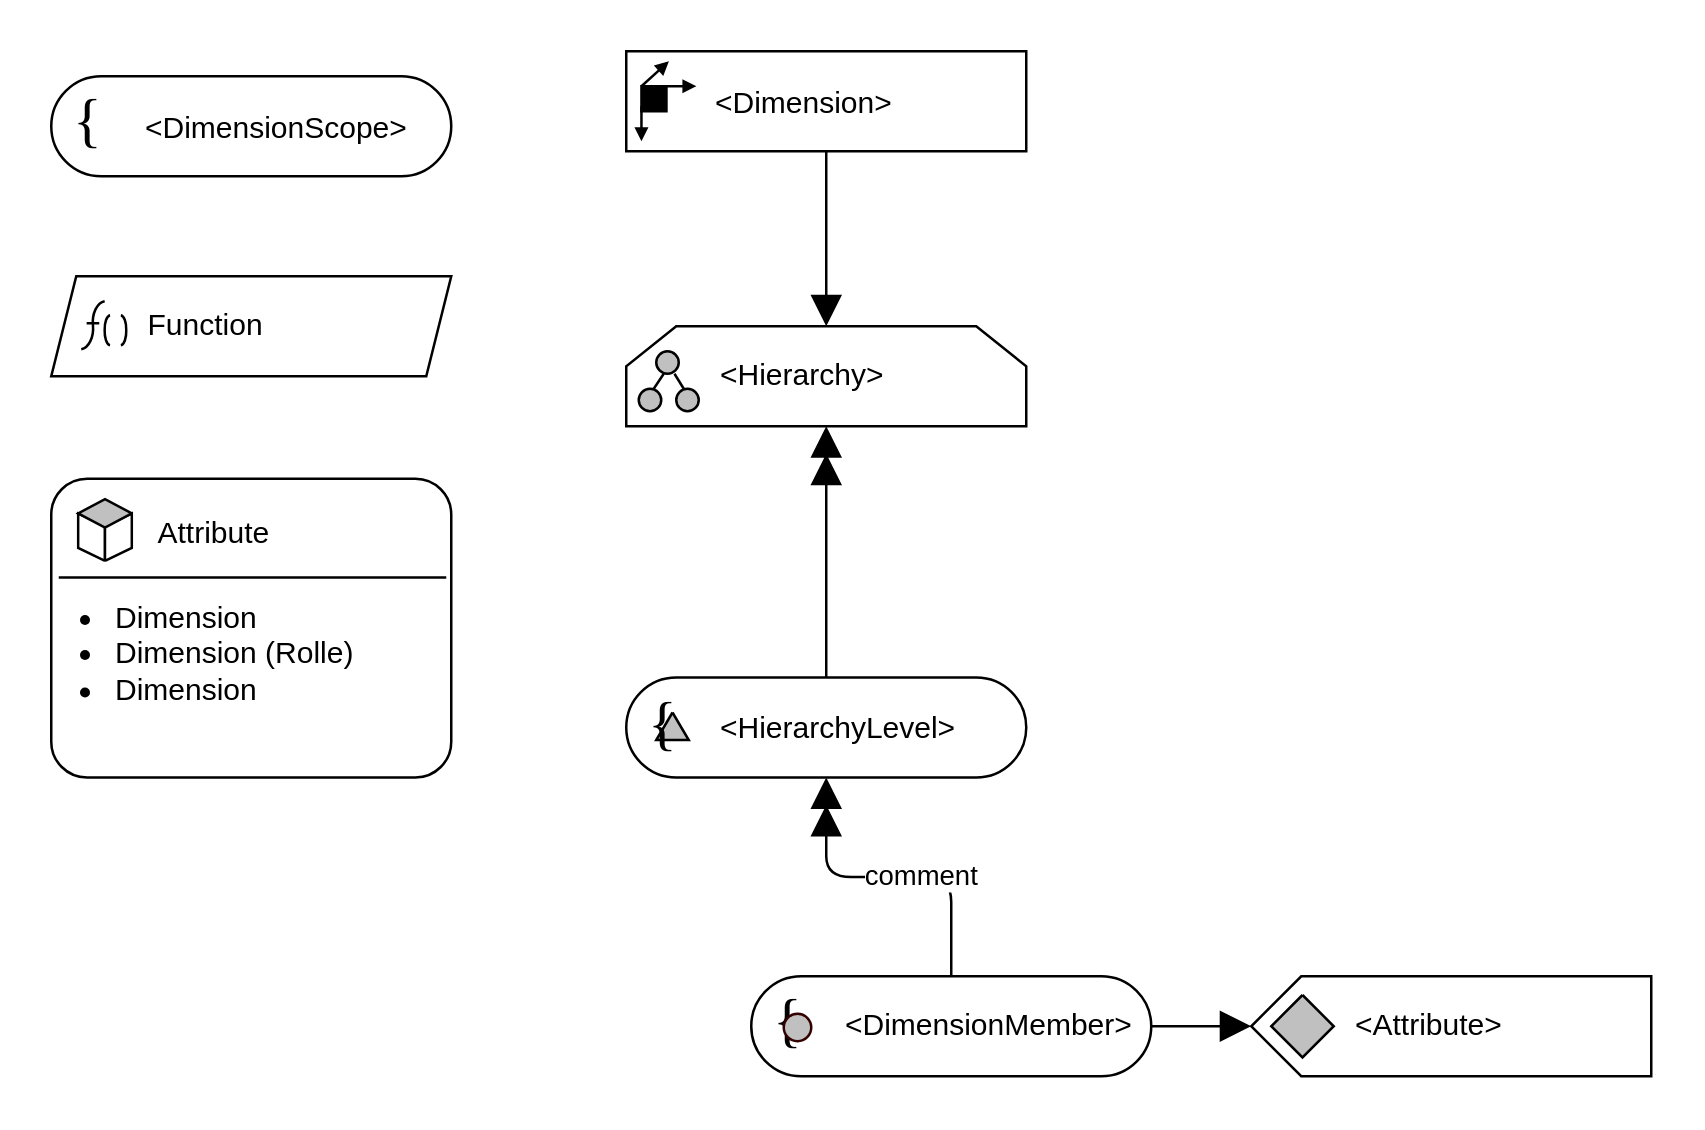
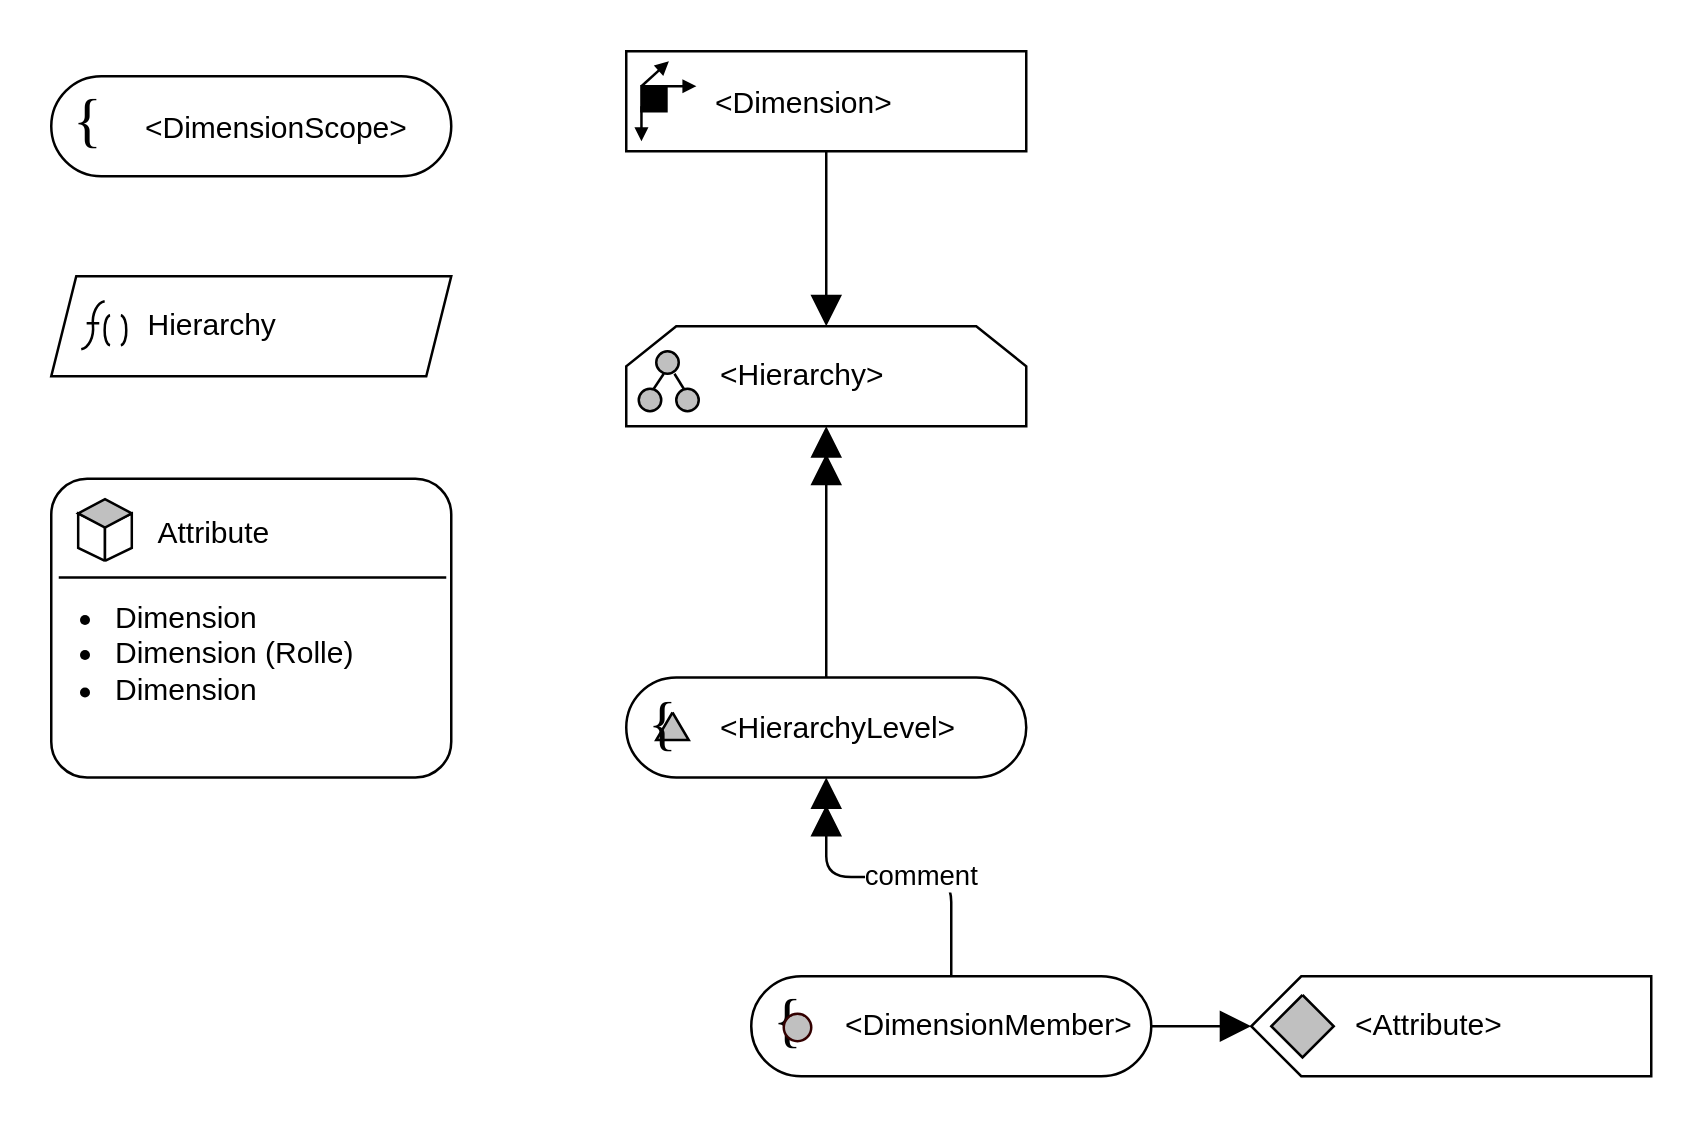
(212, 326) -> (220, 326)
